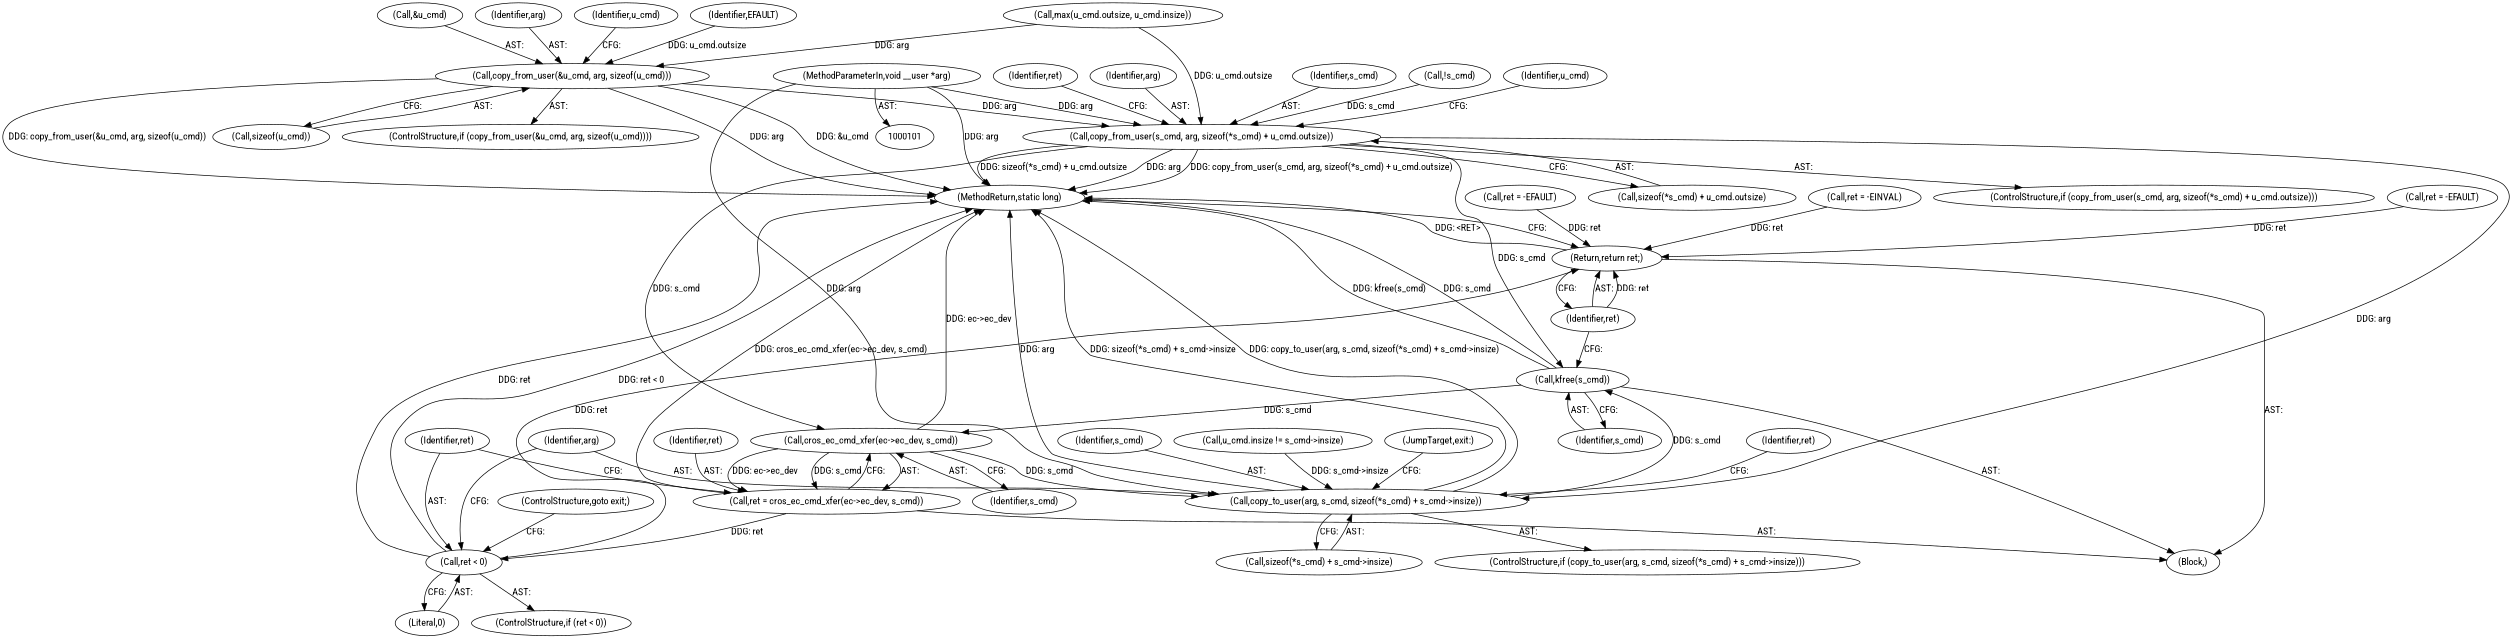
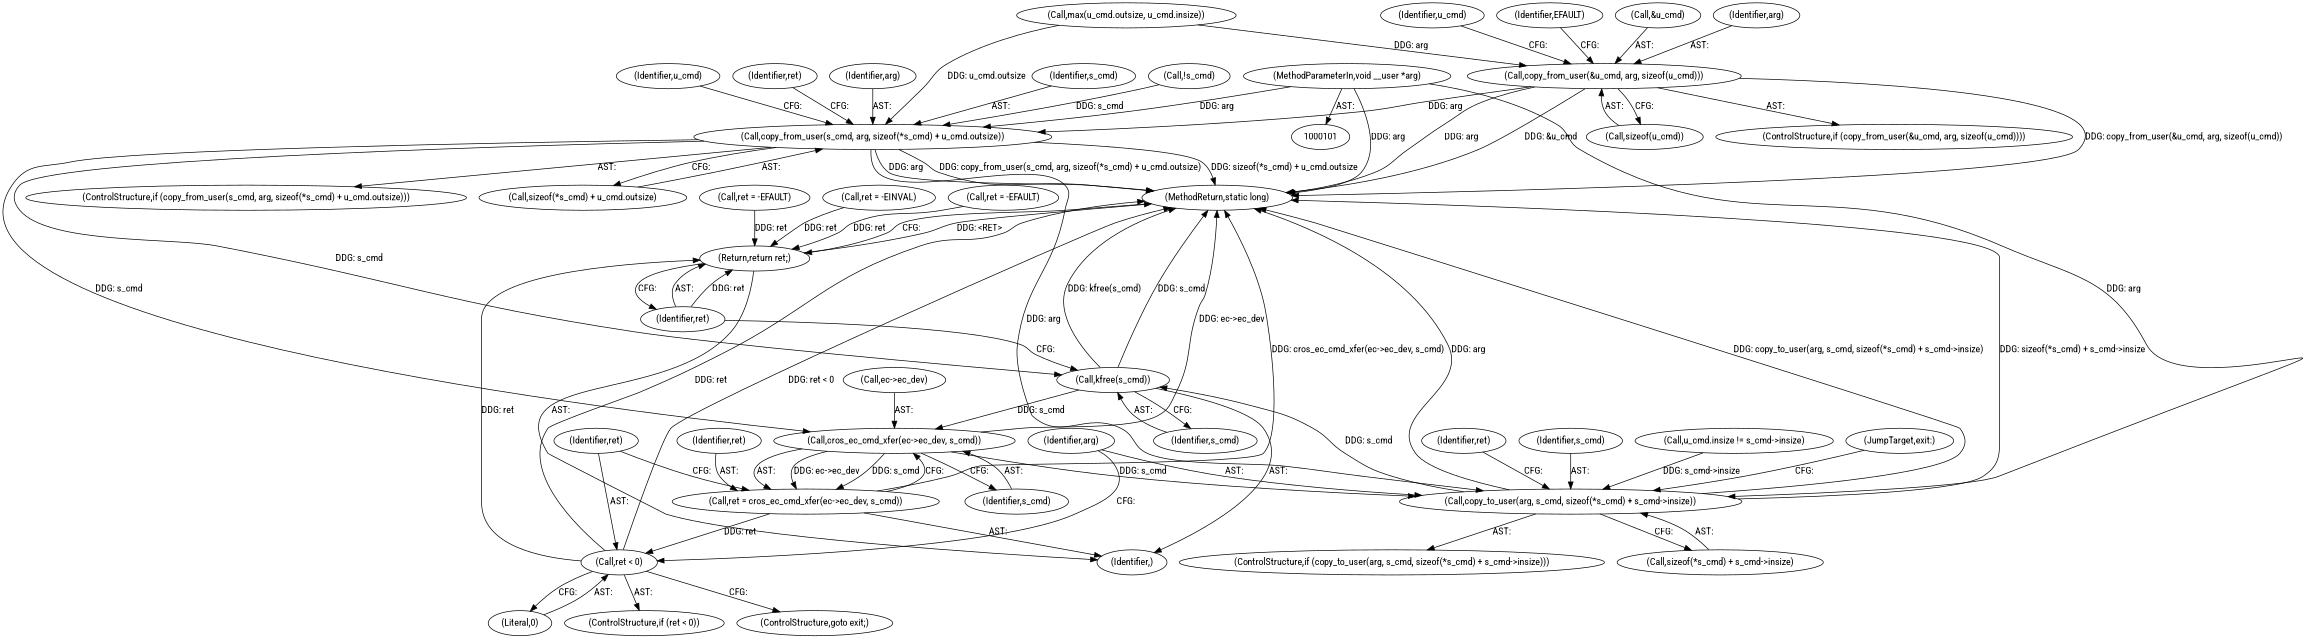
(707, 46) -> (1591, 46)
none -> (894, 380)
(522, 531) -> (710, 591)
(2193, 562) -> (1132, 562)
